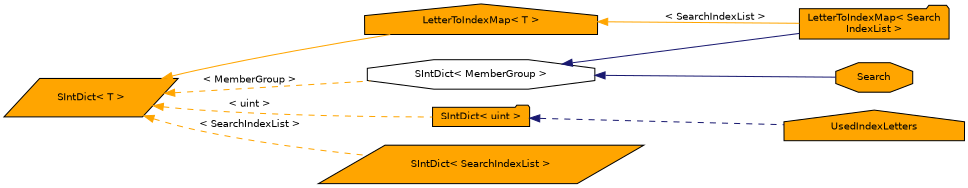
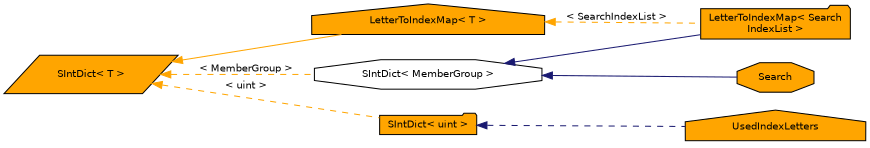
(704, 23) -> (628, 23)
(481, 164) -> none
